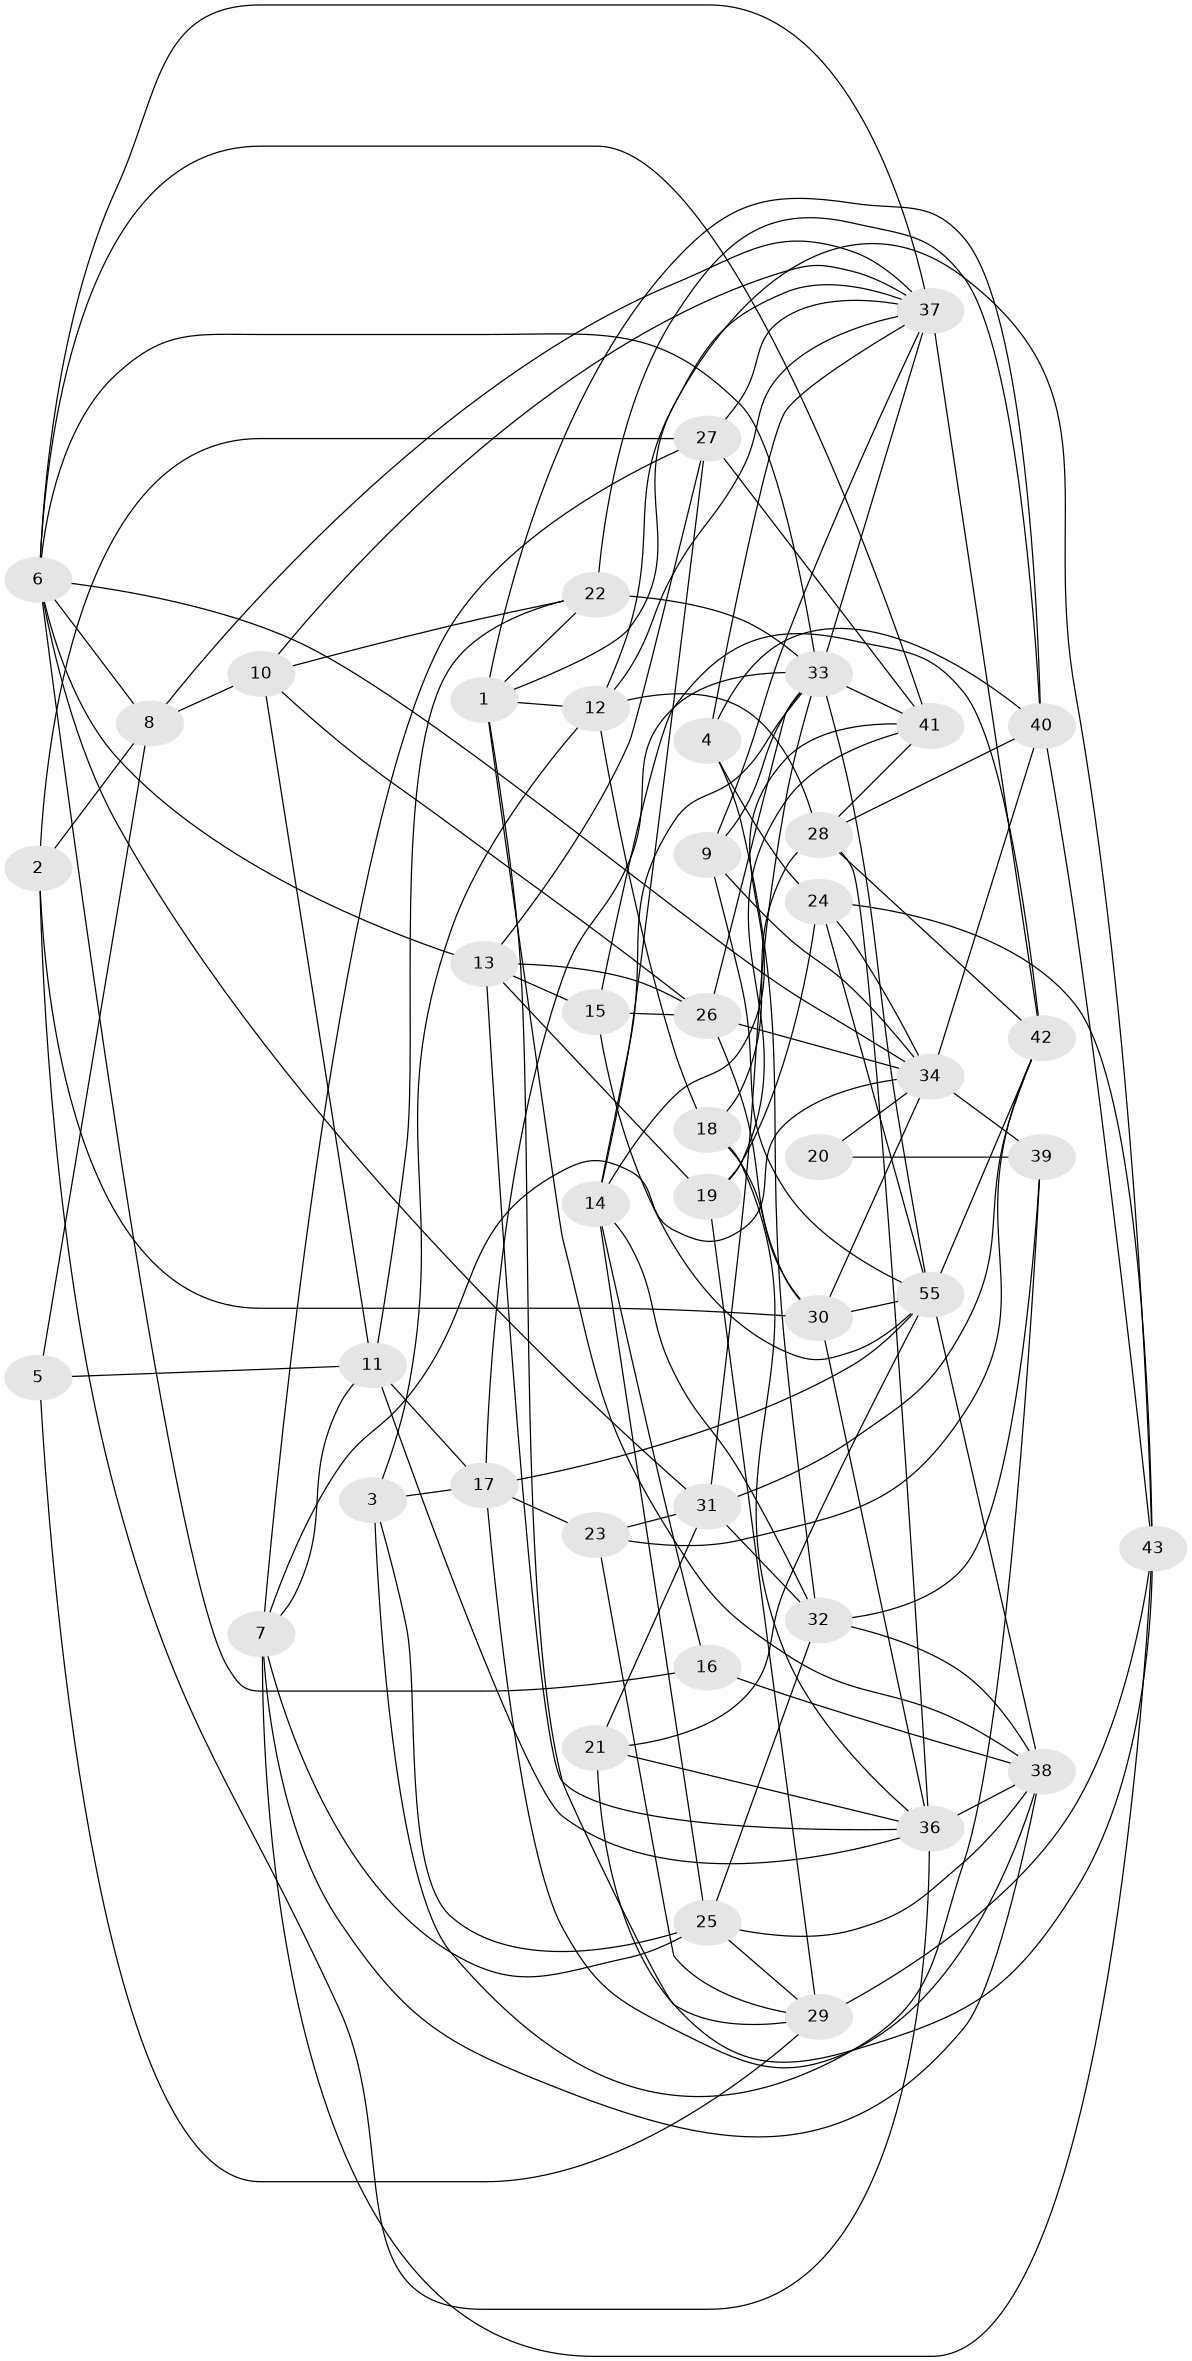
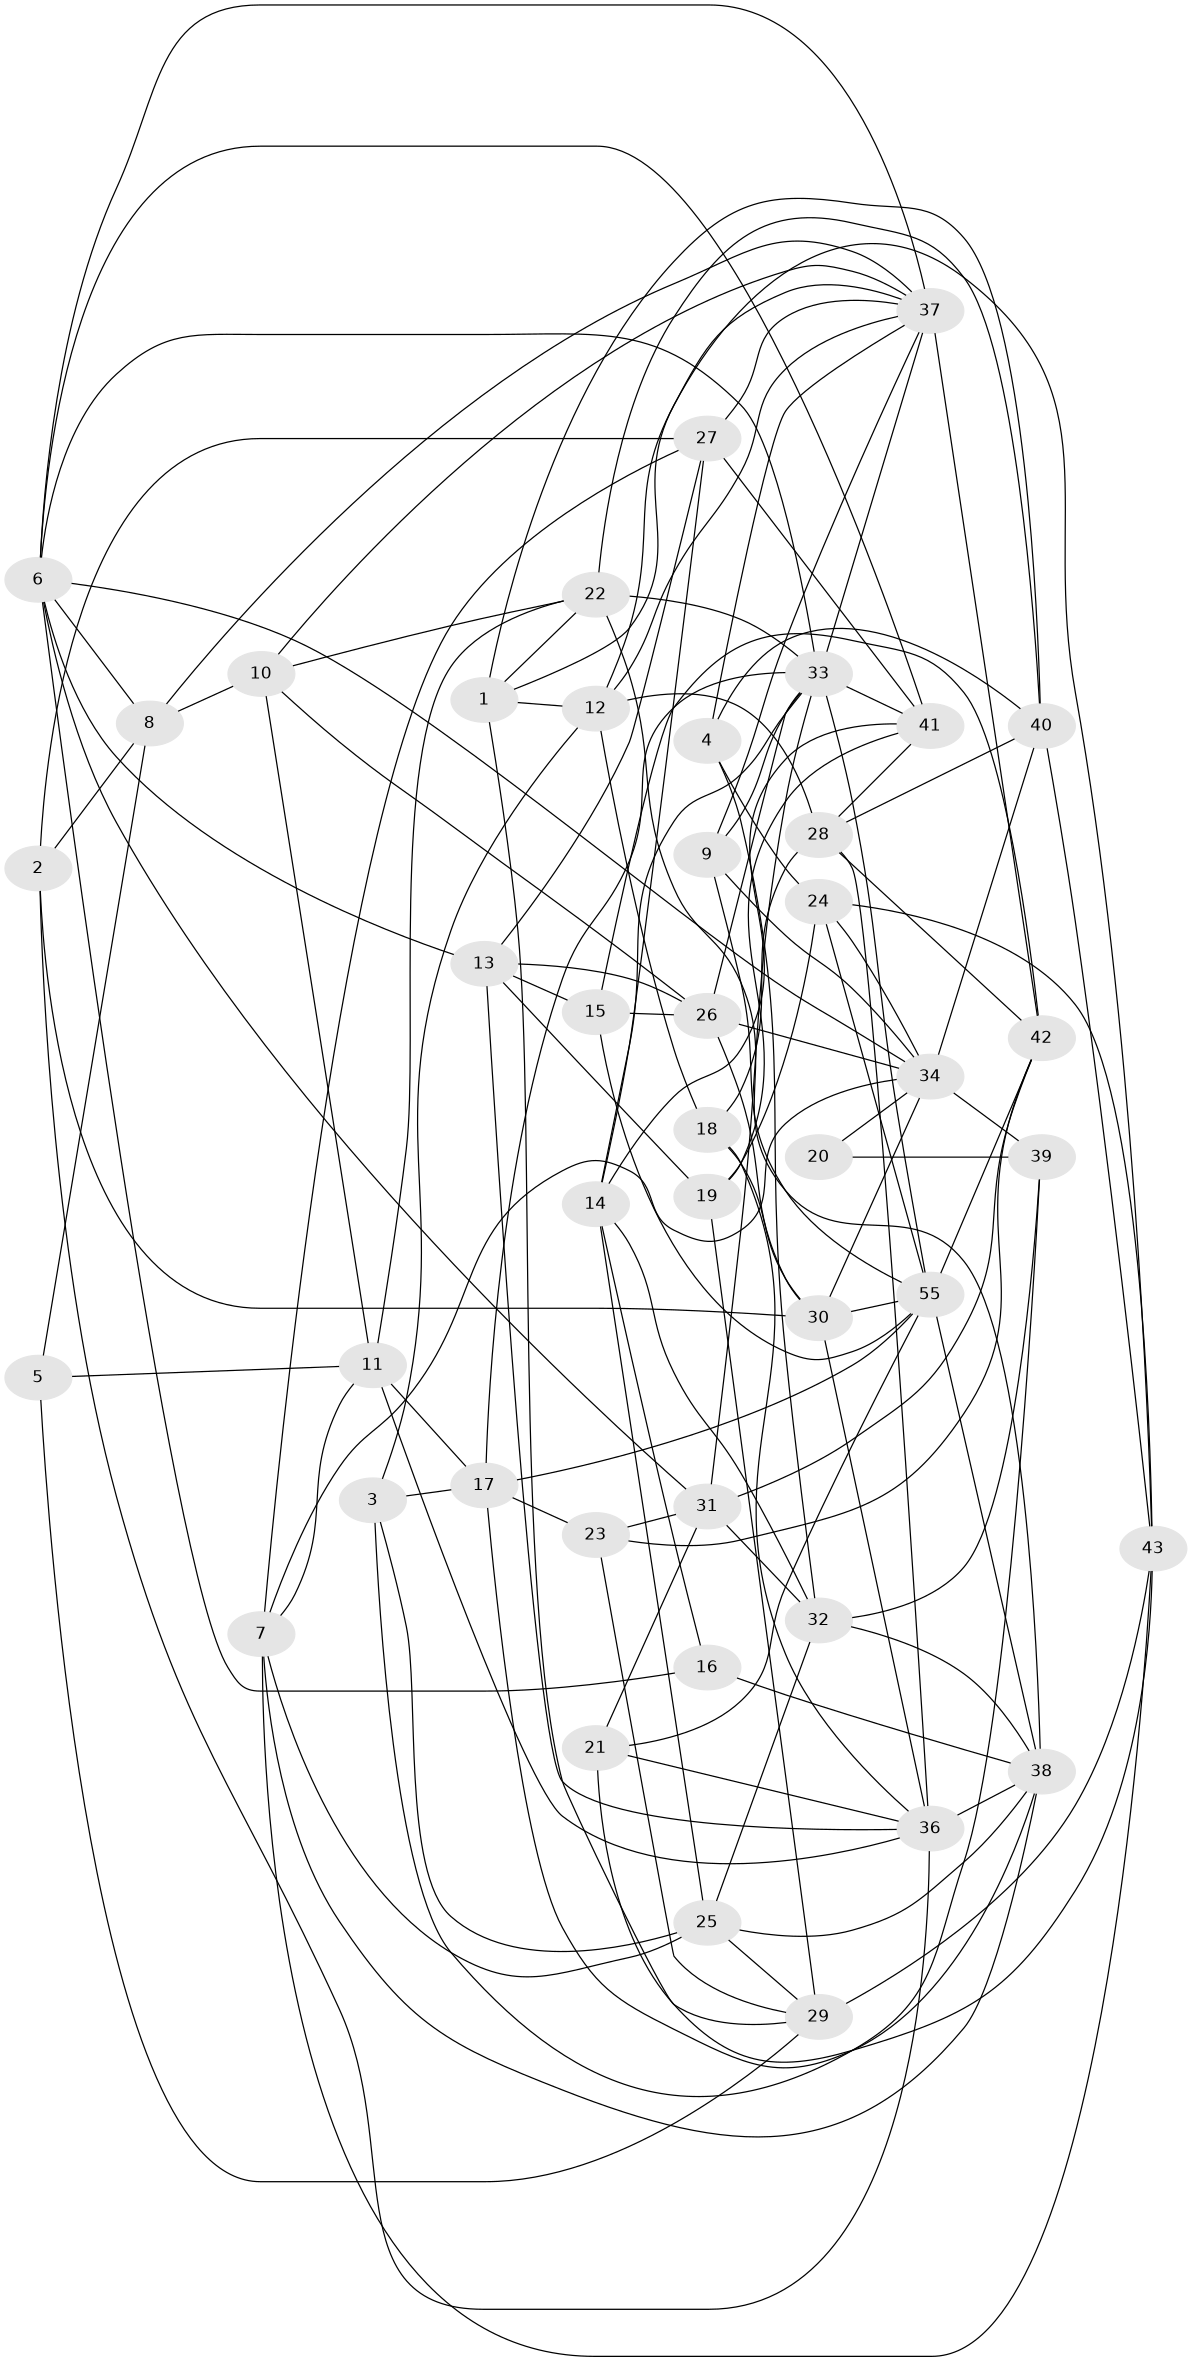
(589, 1345) -> (817, 1214)
